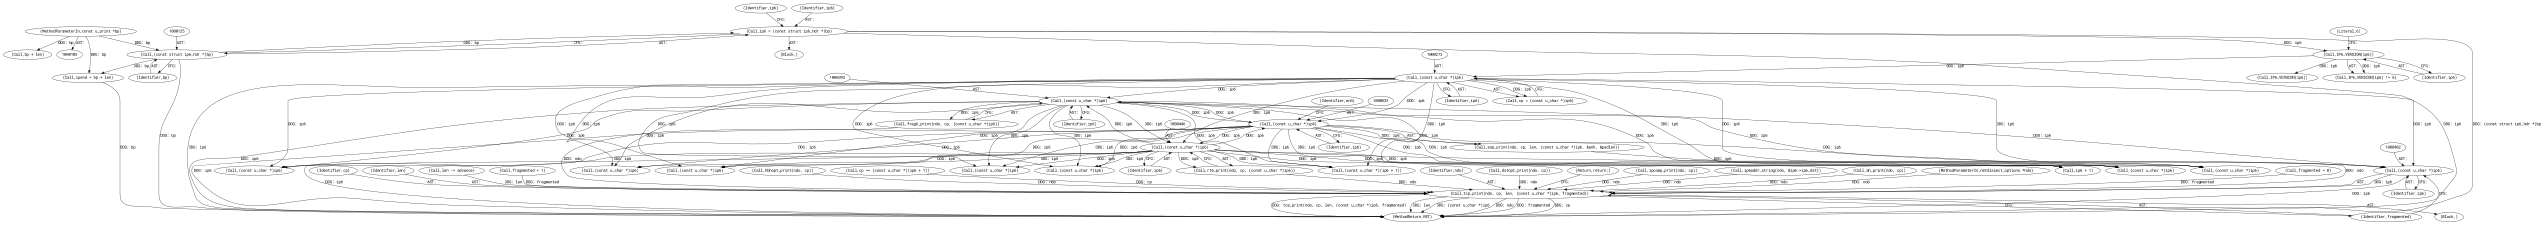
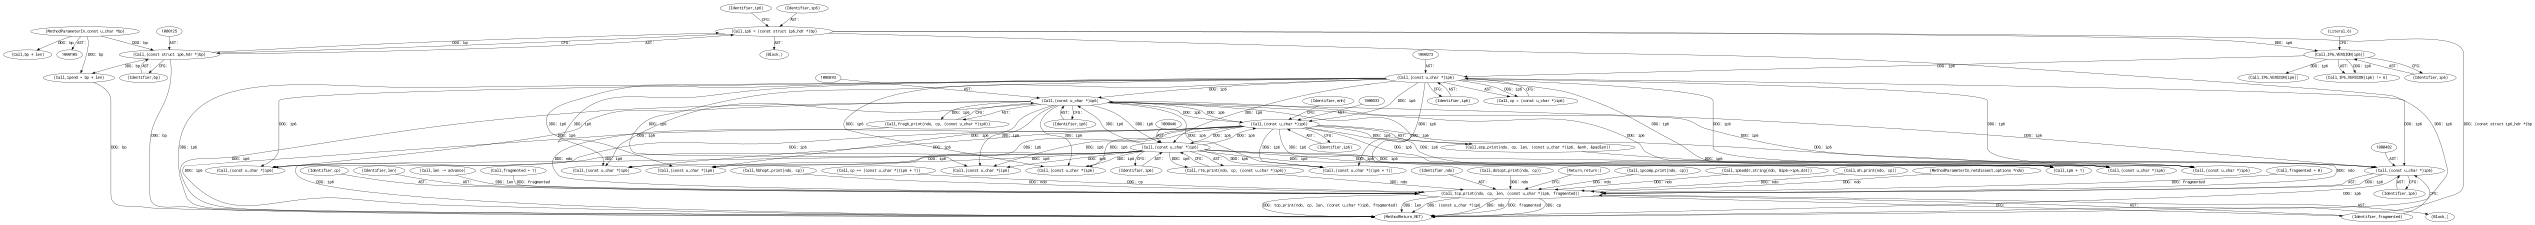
(81, 31) -> (85, 31)
